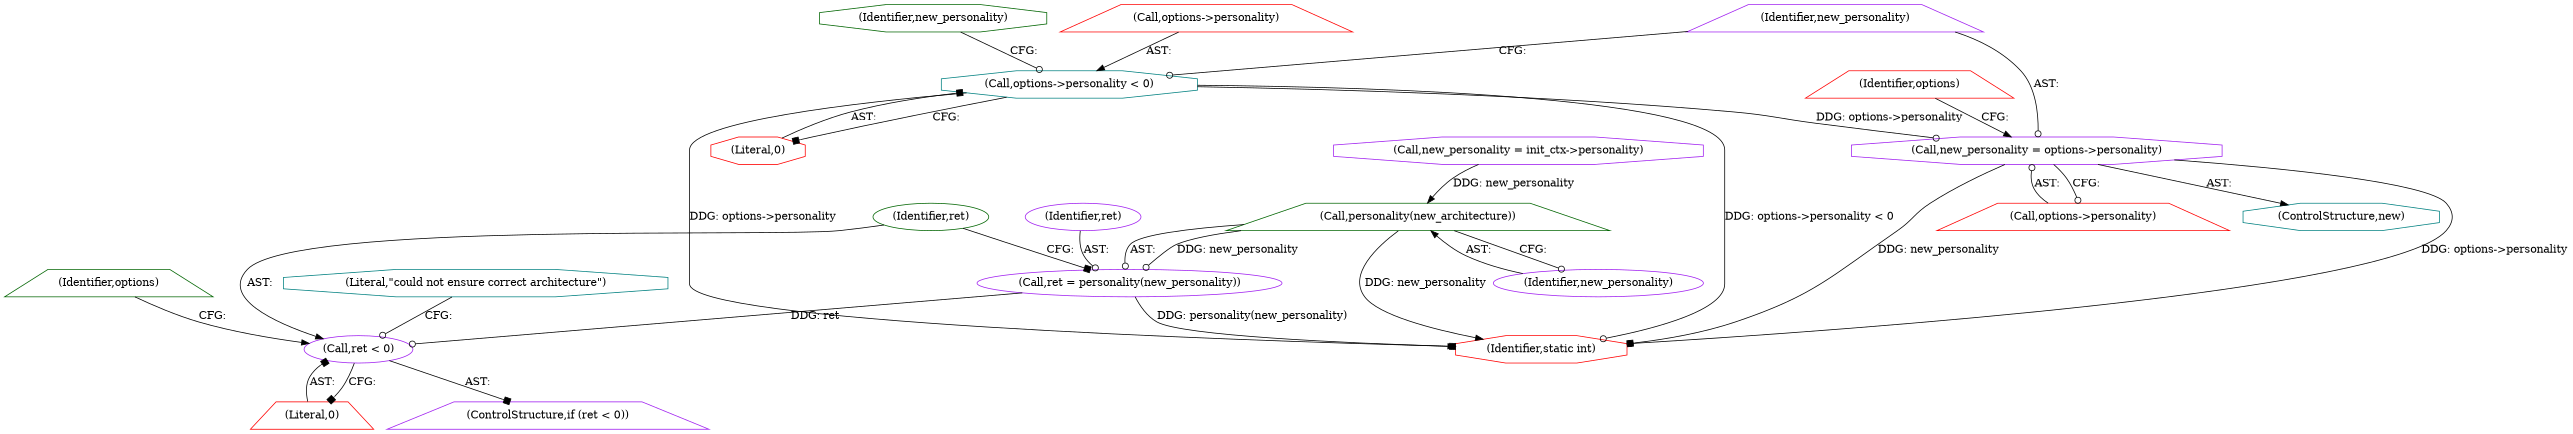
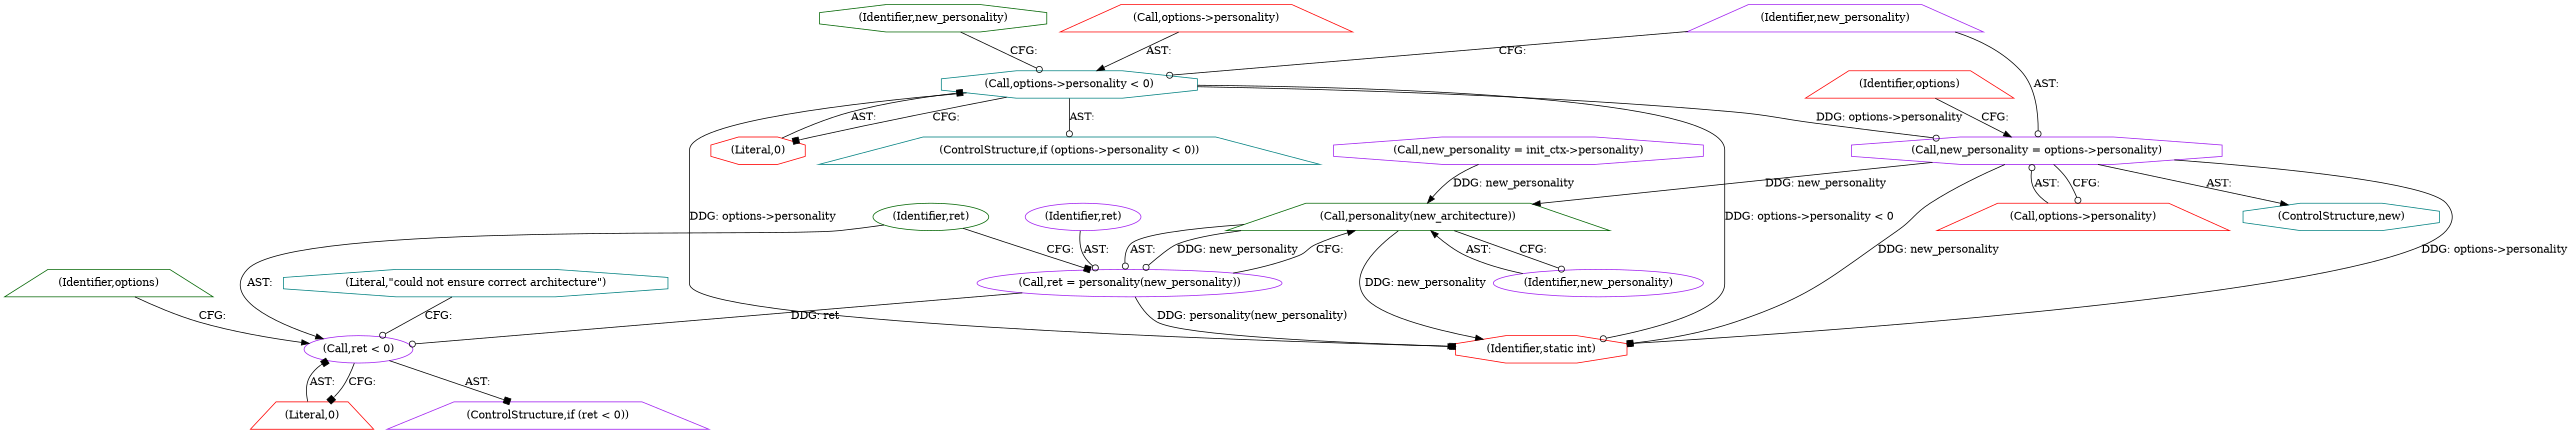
none -> (1069, 151)
none -> (1737, 183)
none -> (1292, 258)
